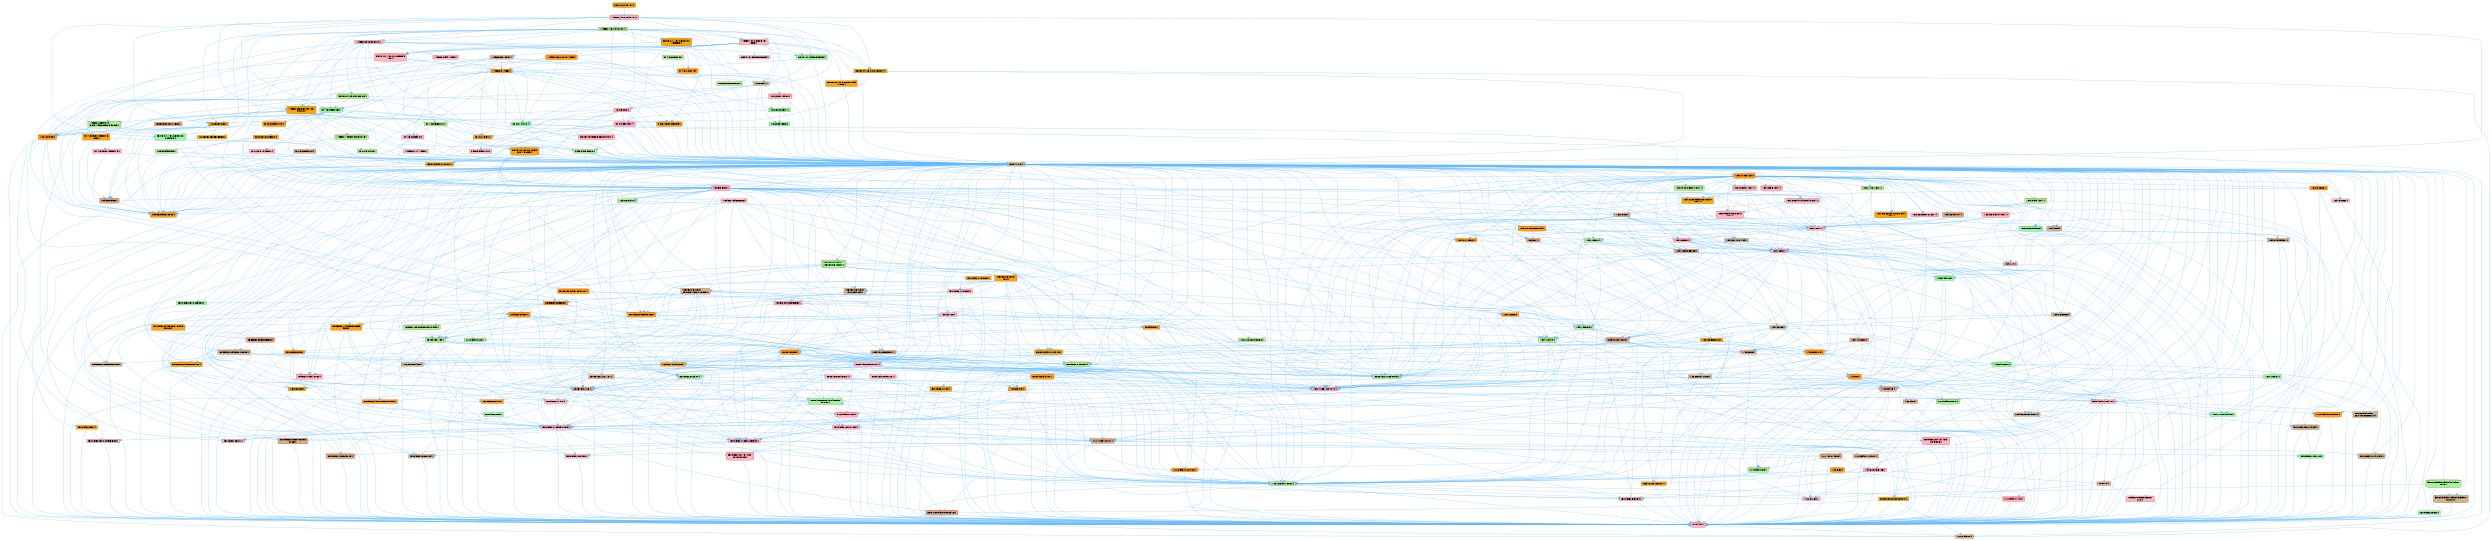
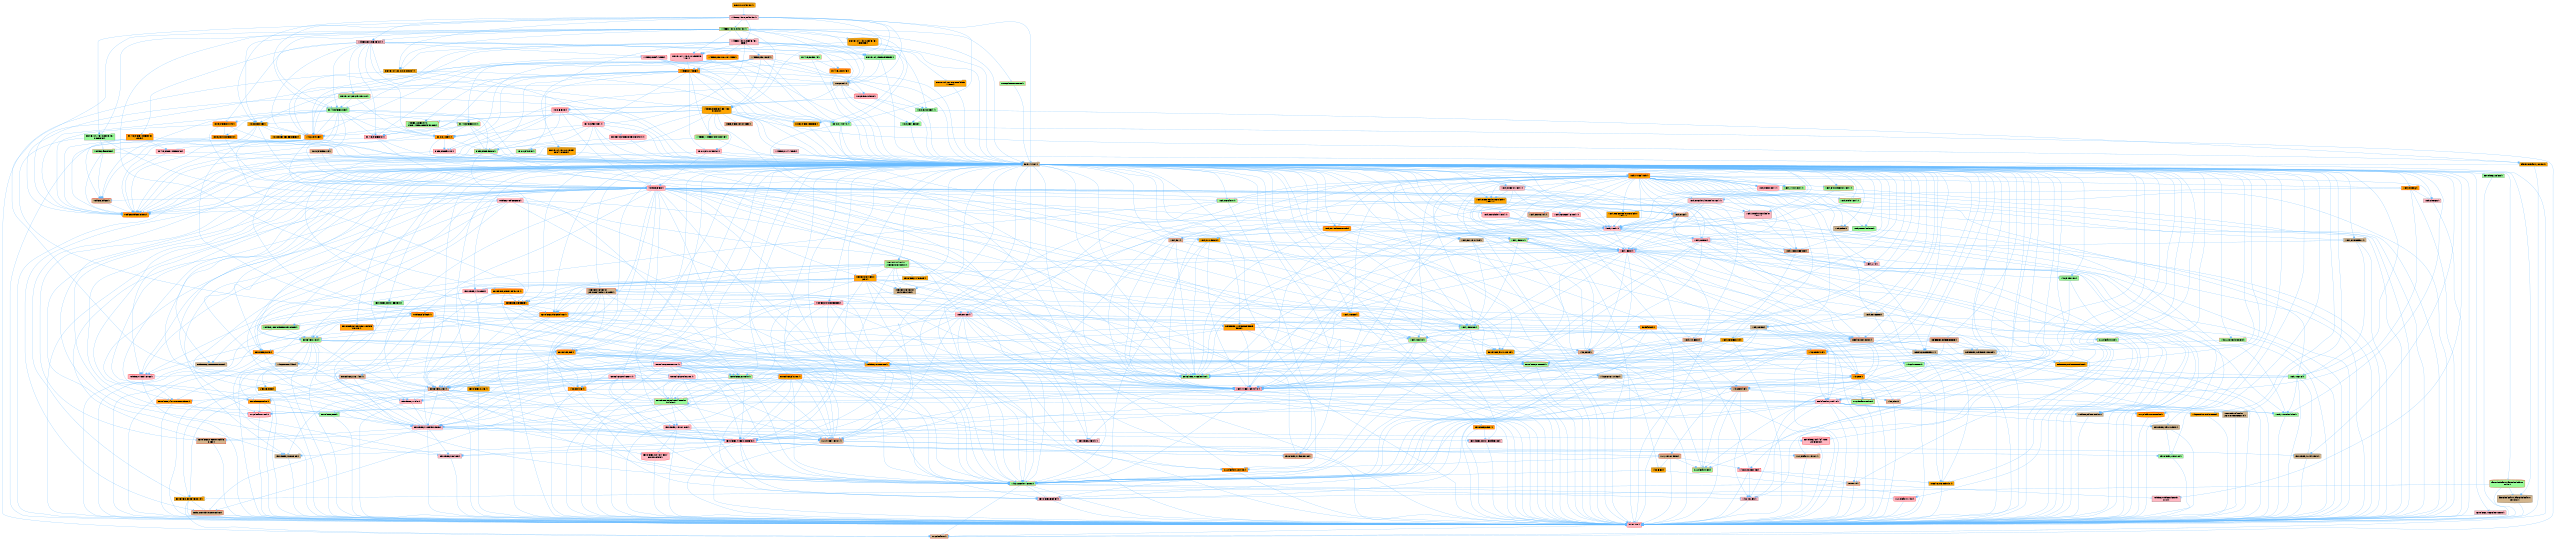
(755, 57) -> none
(622, 110) -> (560, 110)
none -> (2205, 415)
none -> (2490, 513)
